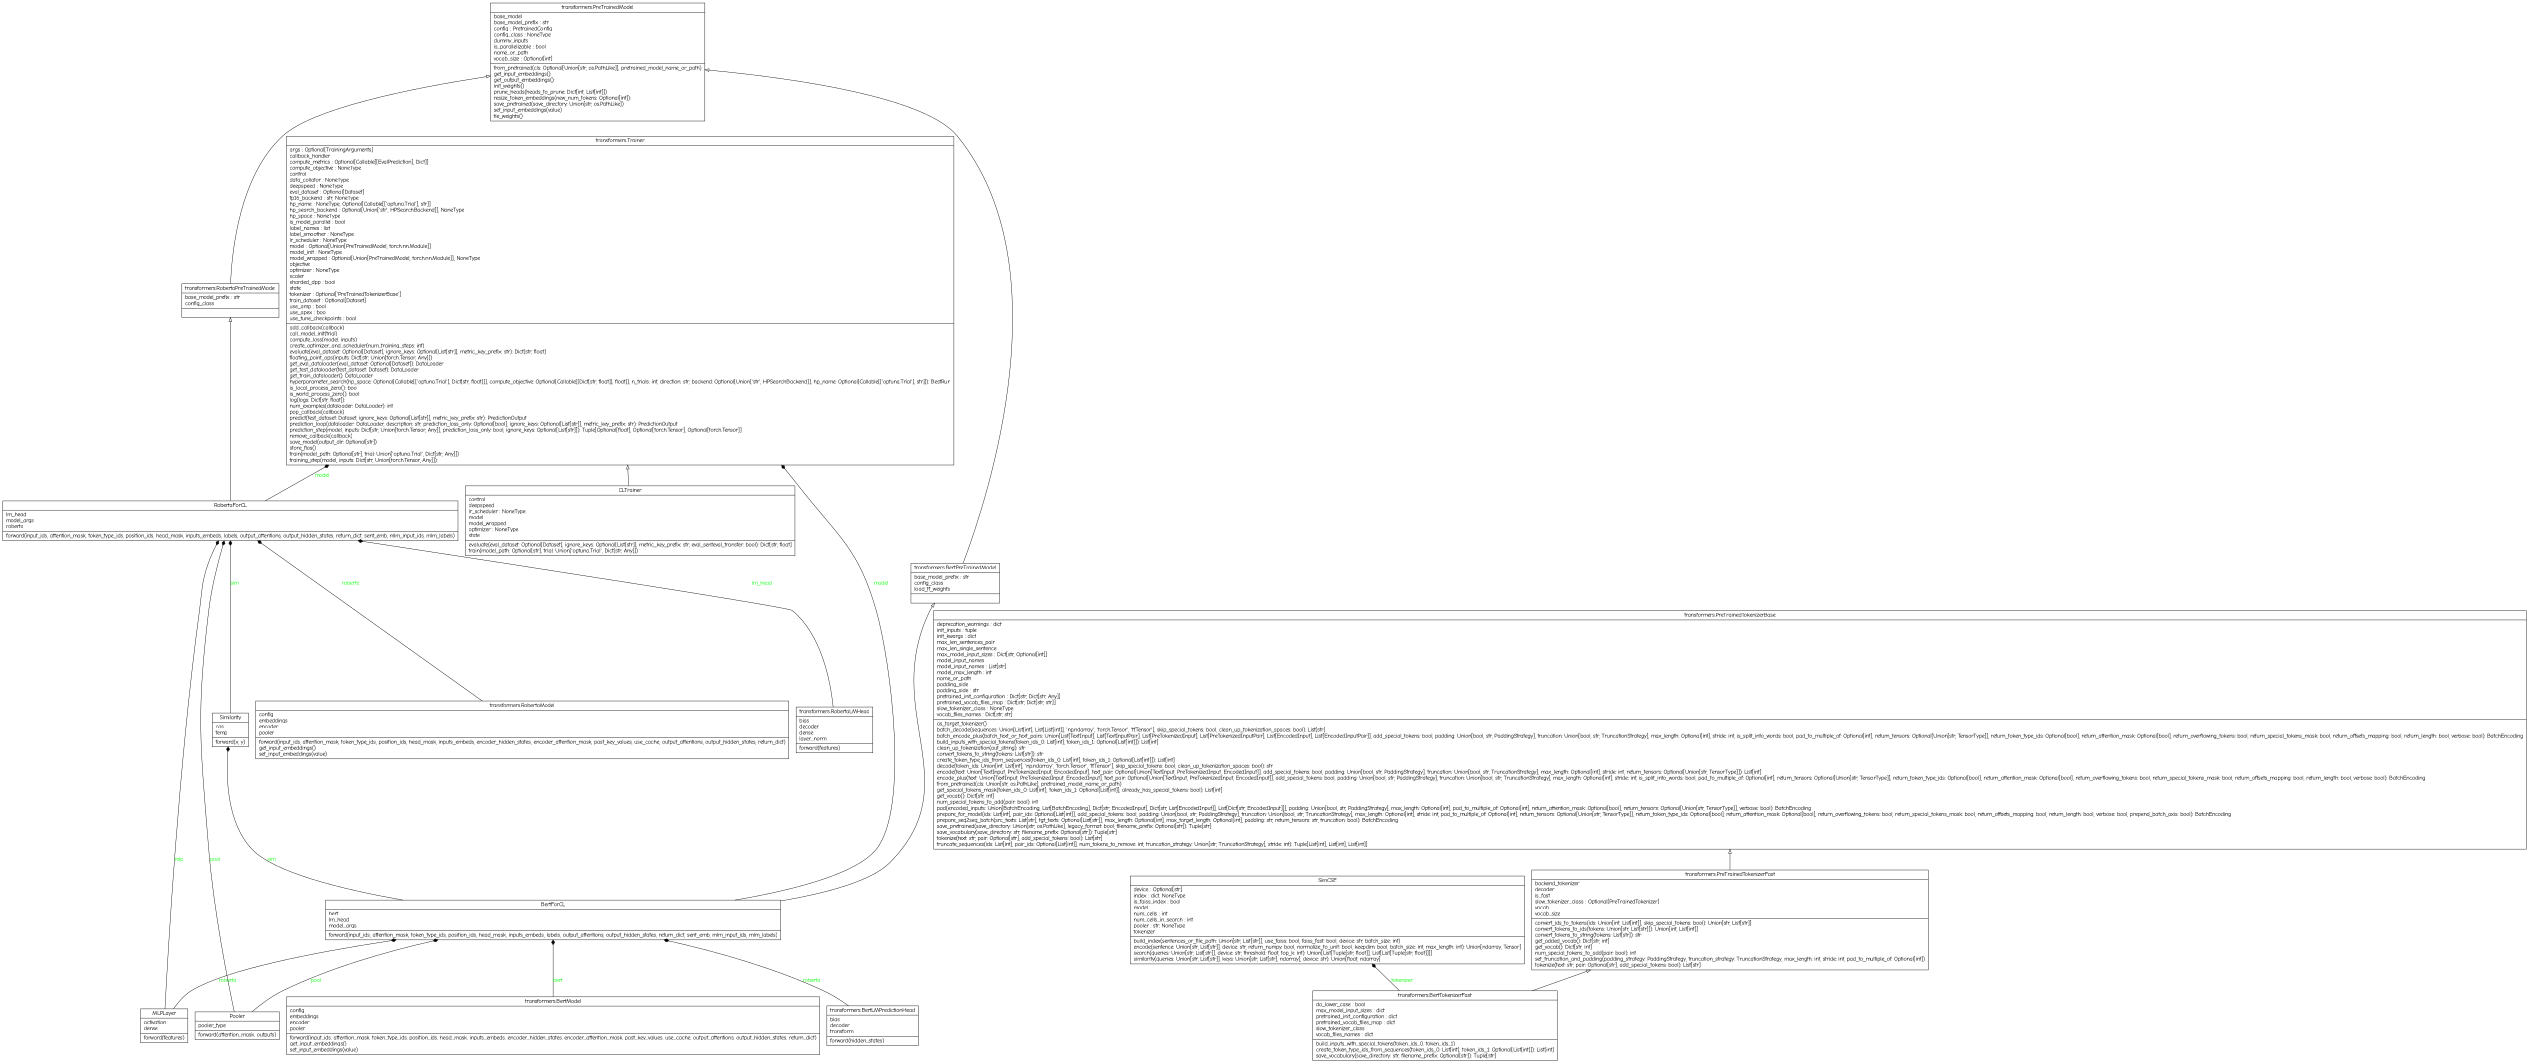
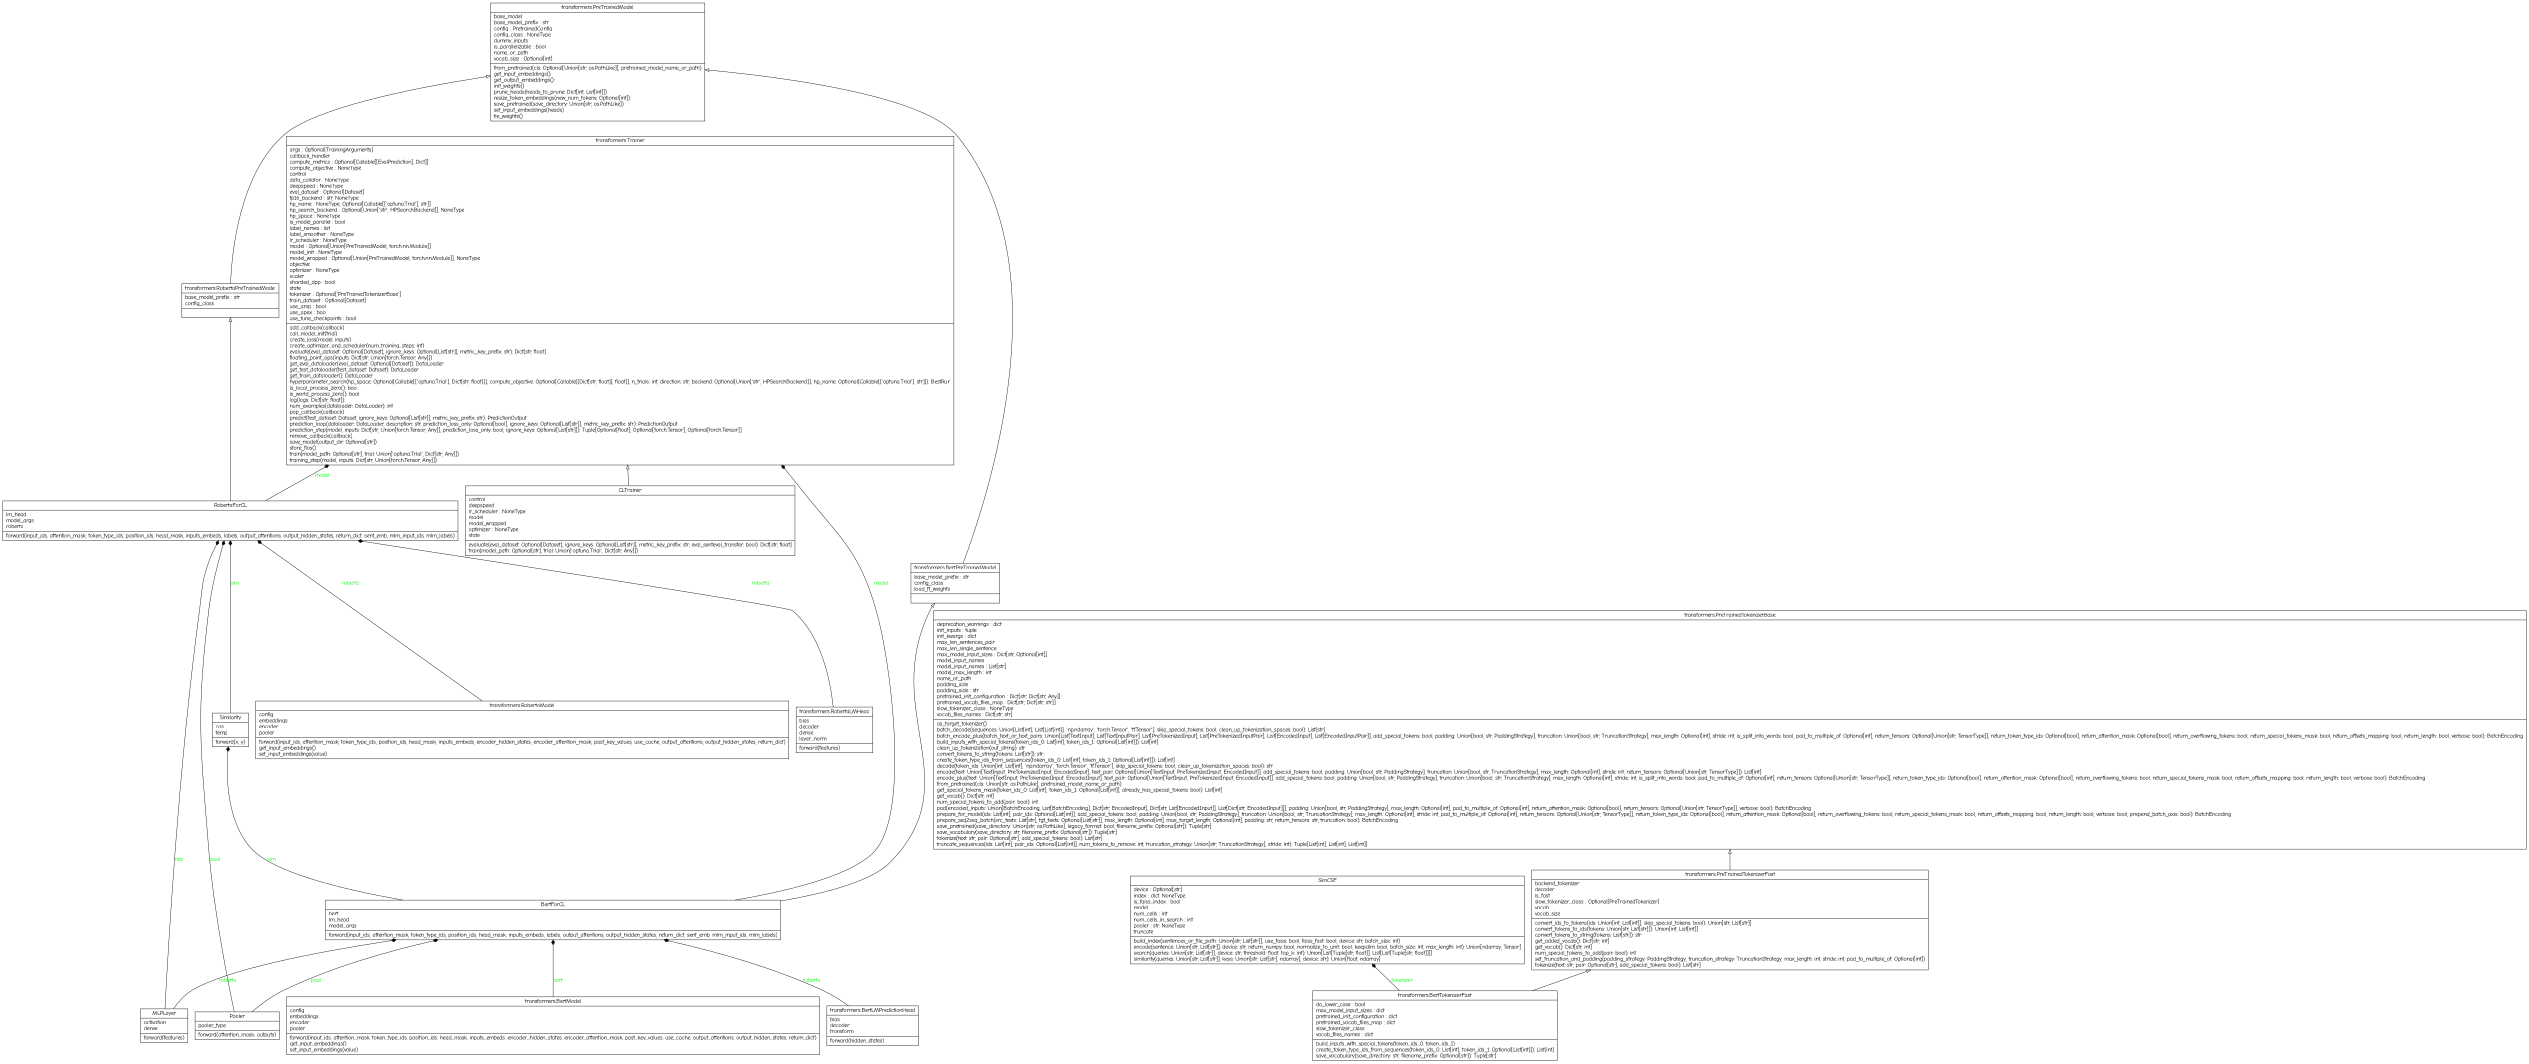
(528, 110) -> (529, 110)
(323, 340) -> (321, 340)
(762, 583) -> (761, 583)
(1144, 932) -> (1143, 932)
